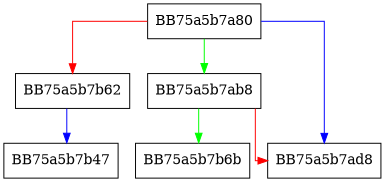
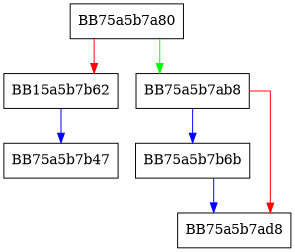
(324, 46) -> (214, 191)
(73, 91) -> (61, 91)
(199, 121) -> (193, 121)
